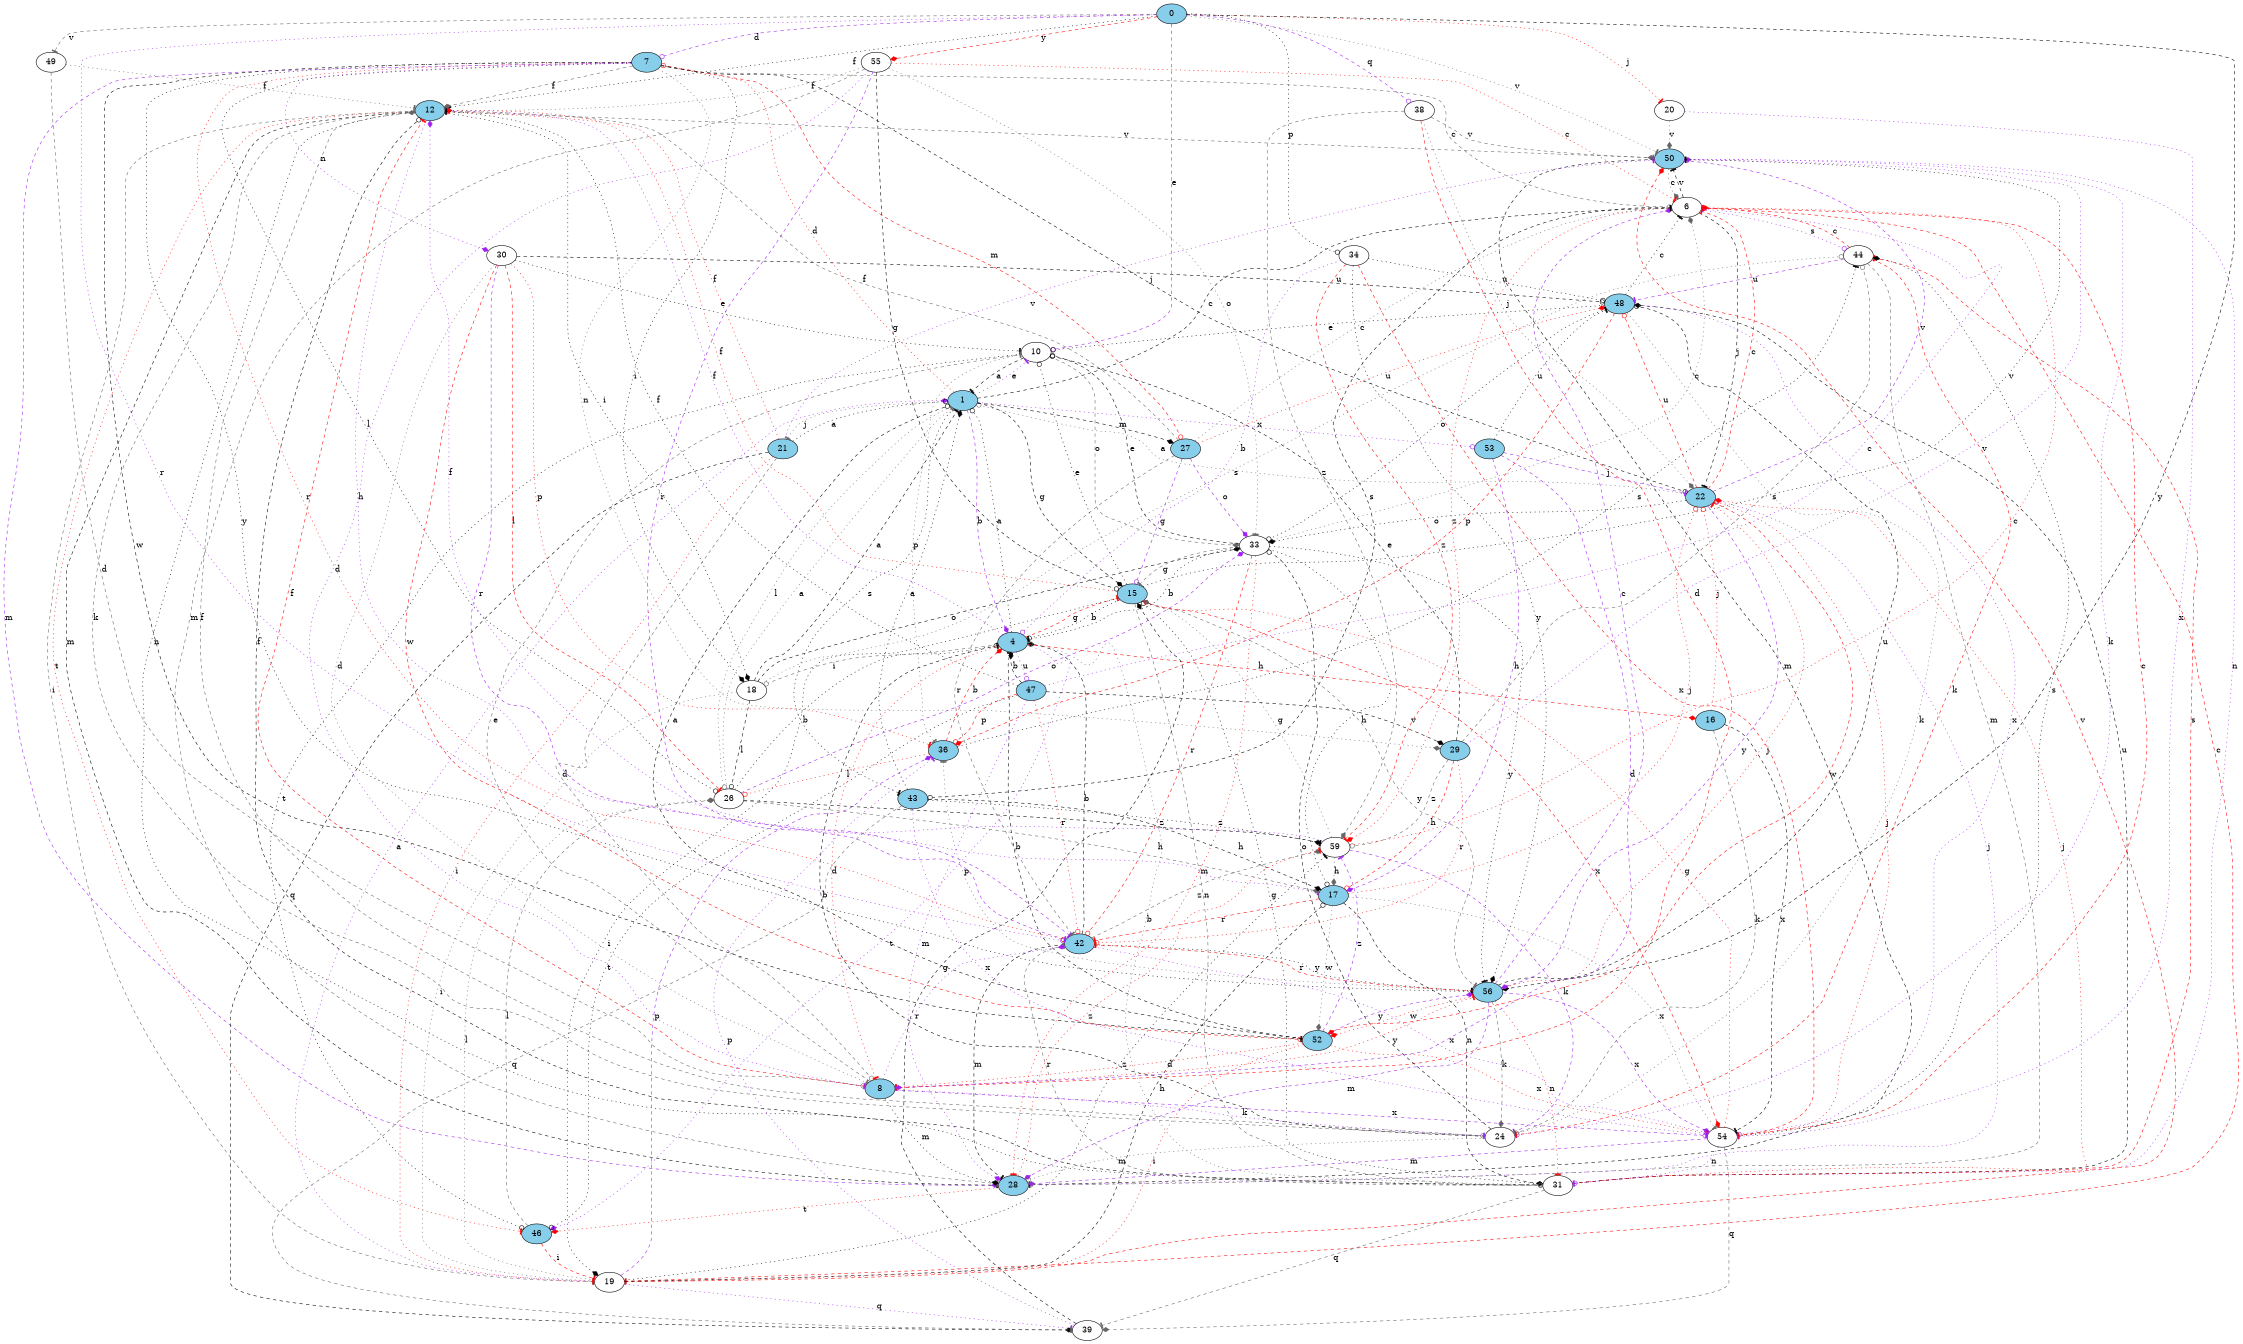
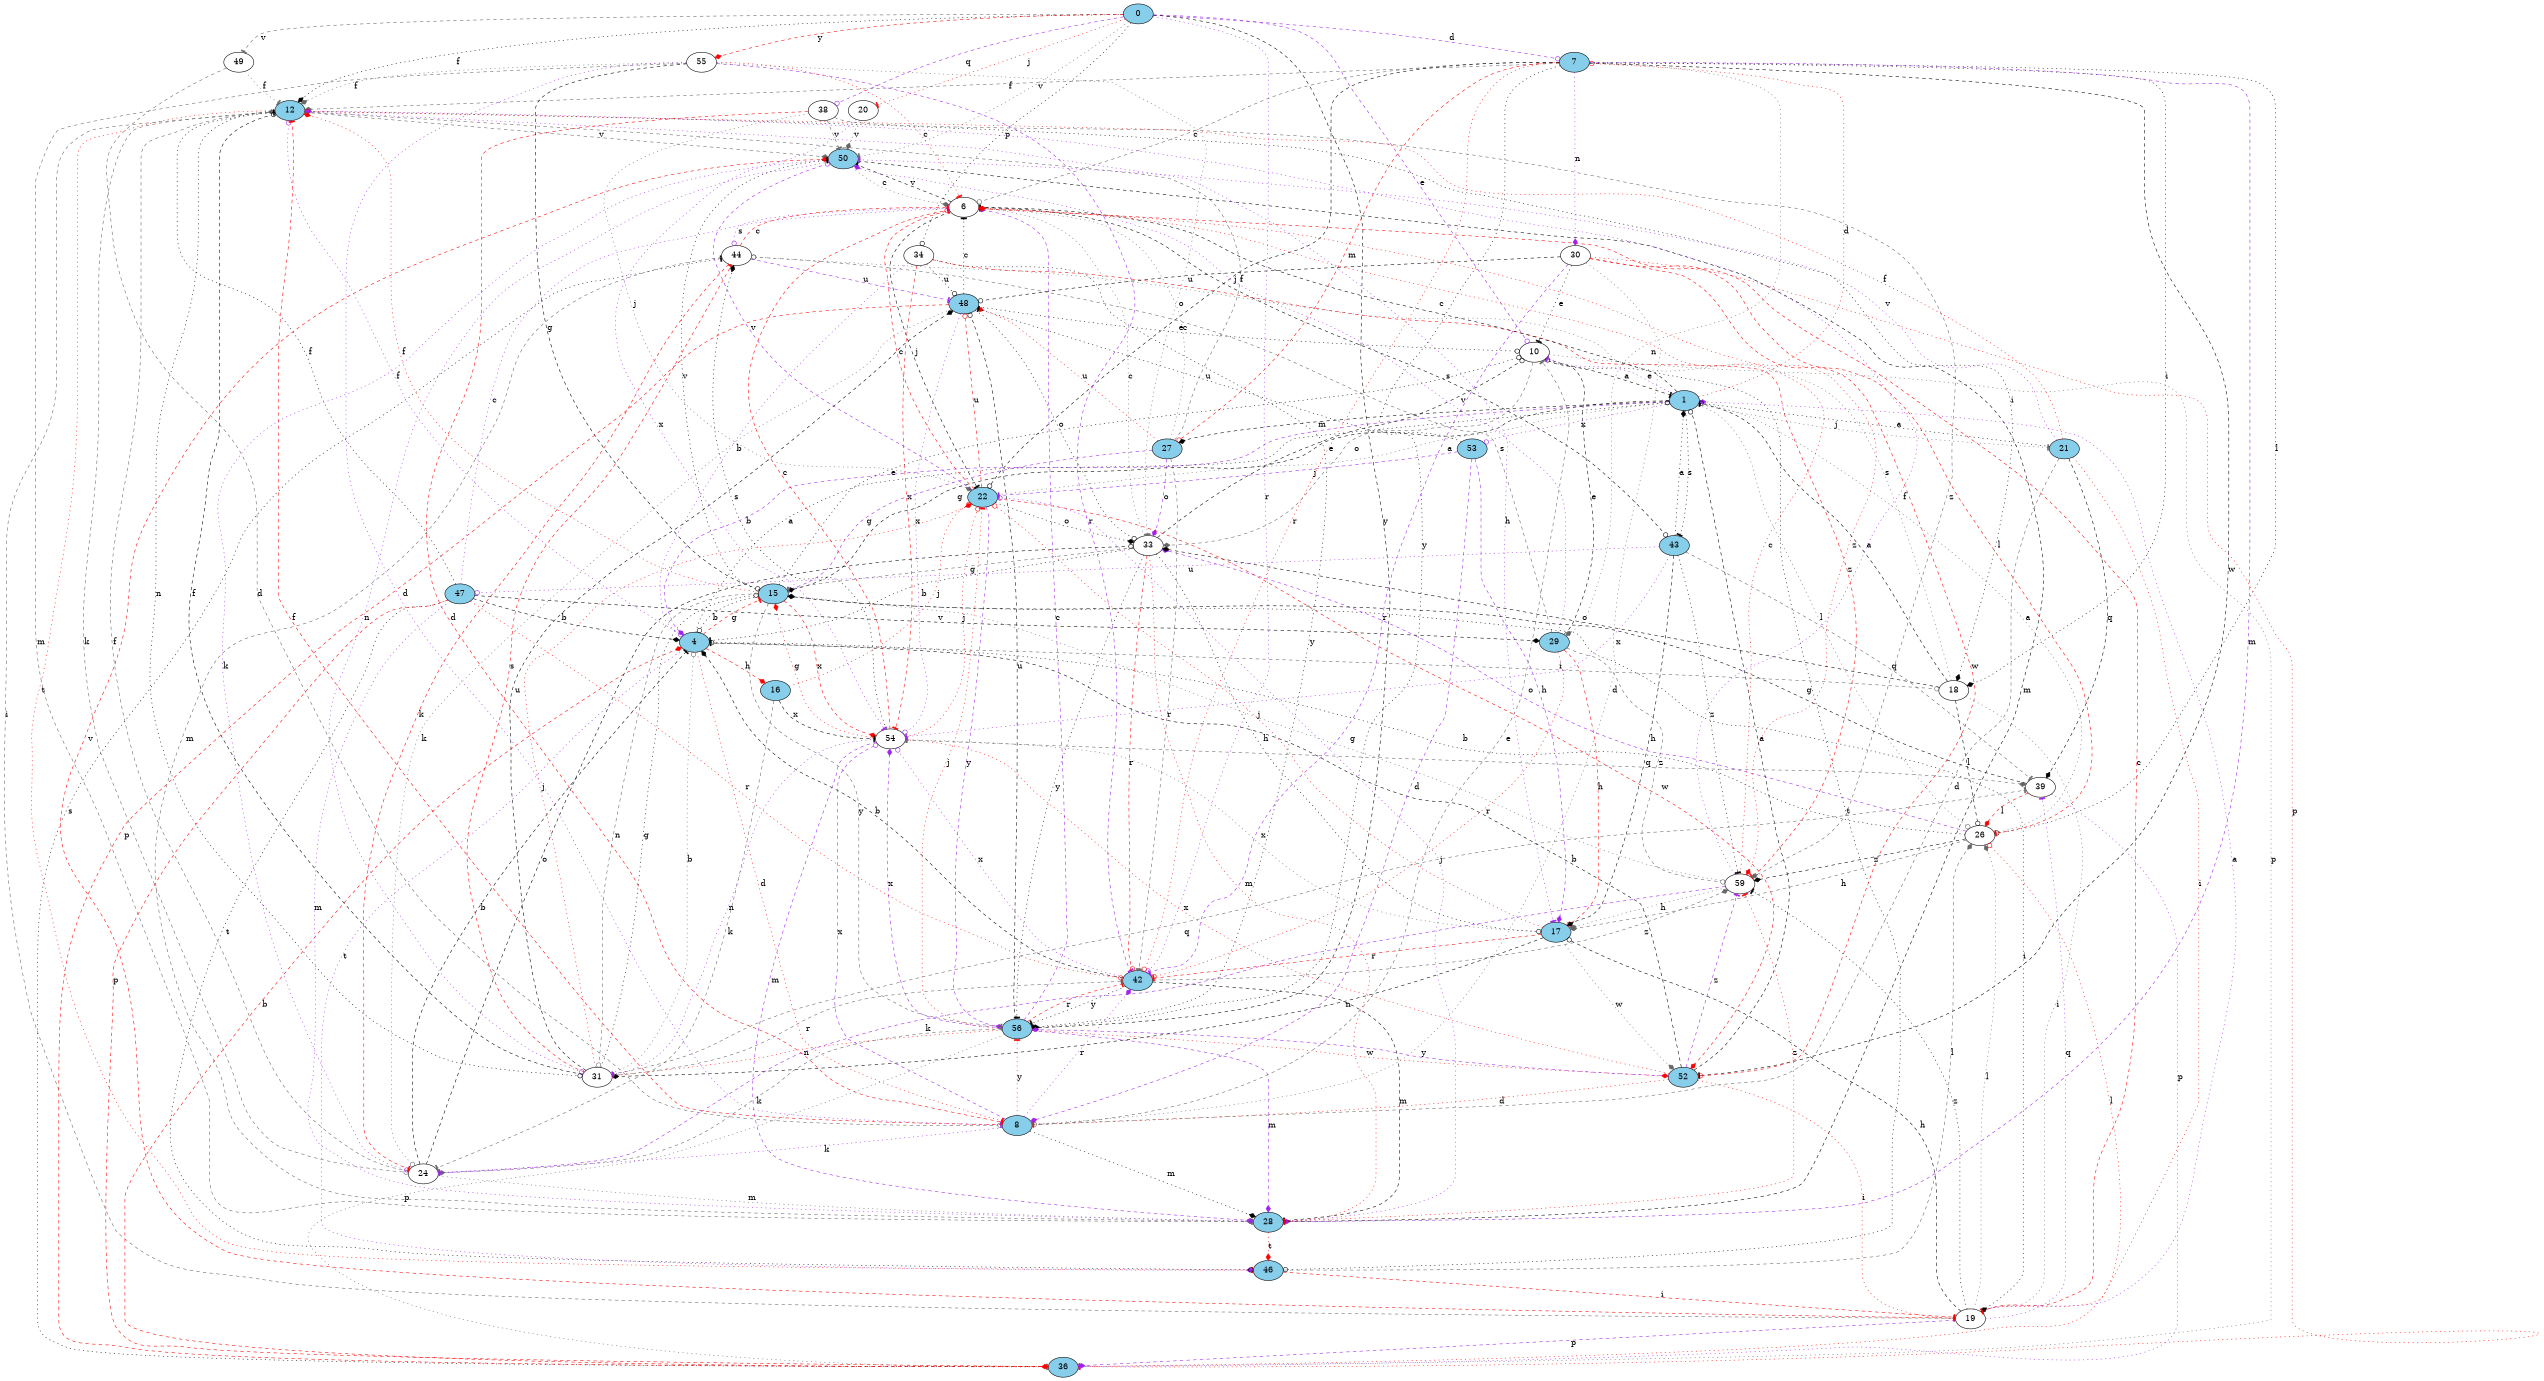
(1021, 664) -> (1040, 571)
none -> (2006, 804)
(133, 880) -> none
